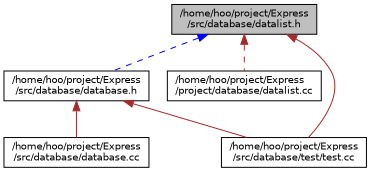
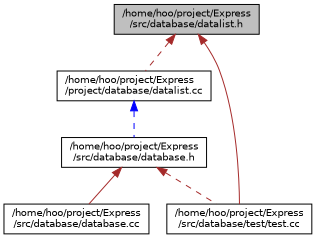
(156, 54) -> (134, 124)
(190, 121) -> (191, 188)
